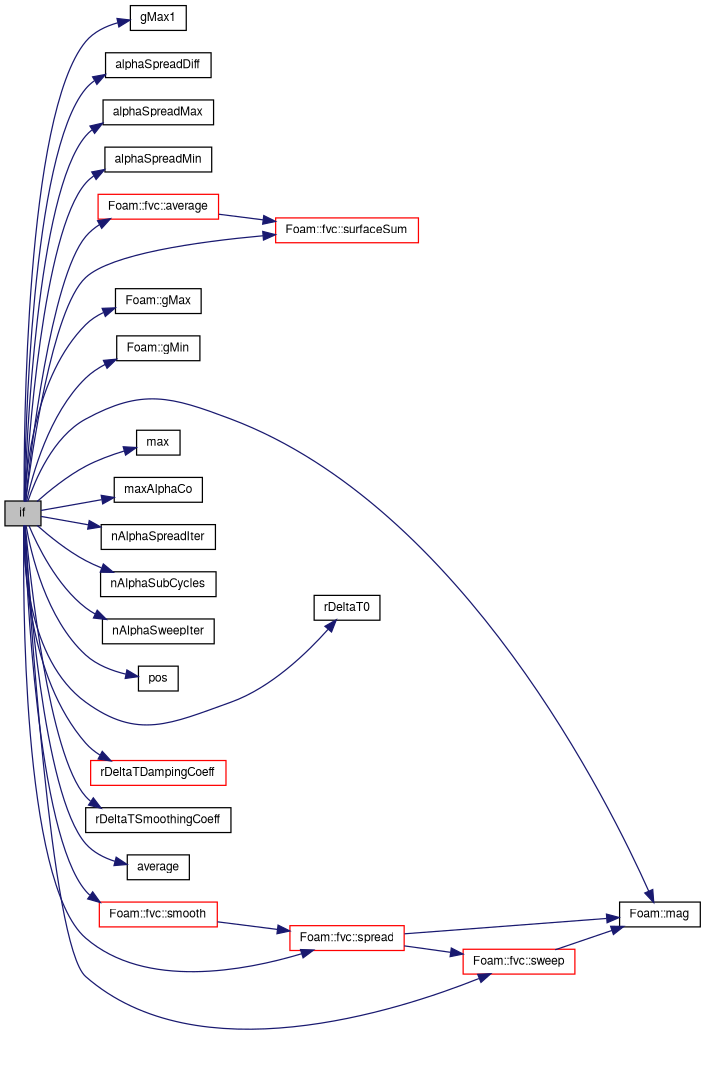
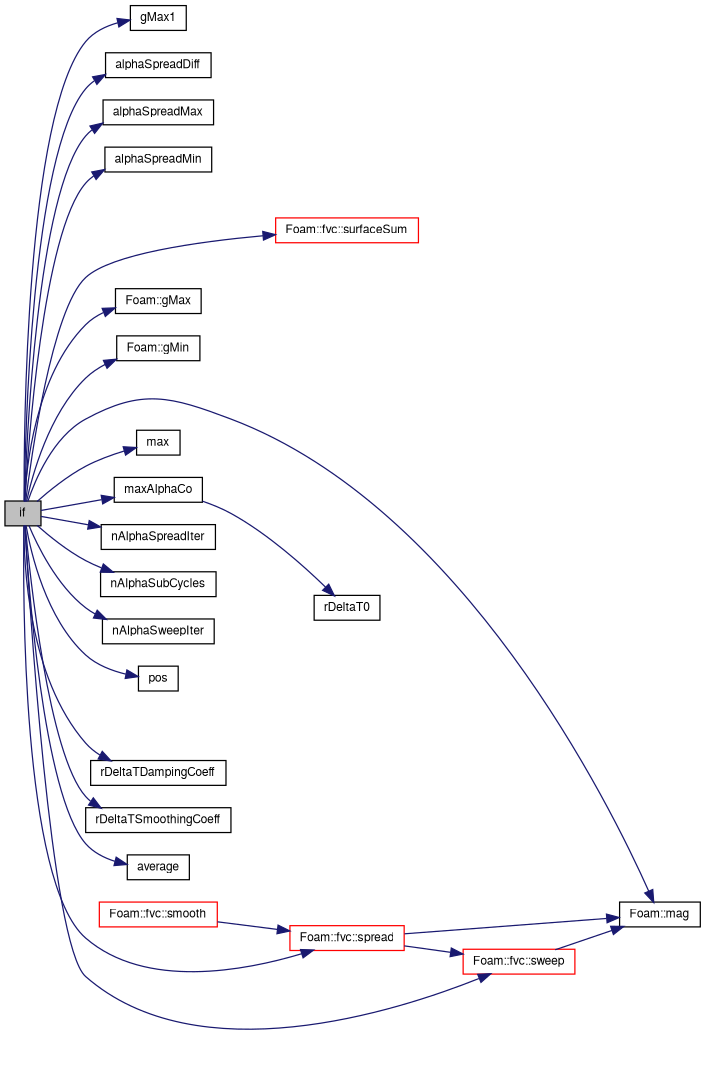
(158, 207) -> none
(38, 715) -> none
(122, 721) -> (268, 538)
(158, 773) -> (158, 773)
